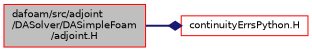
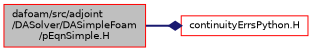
(75, 26) -> (75, 26)
